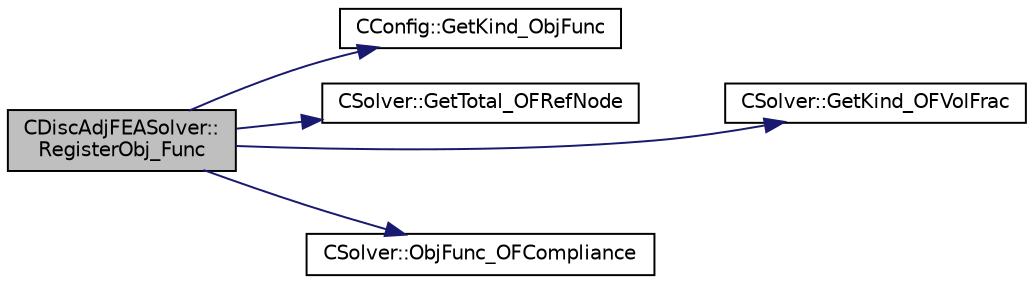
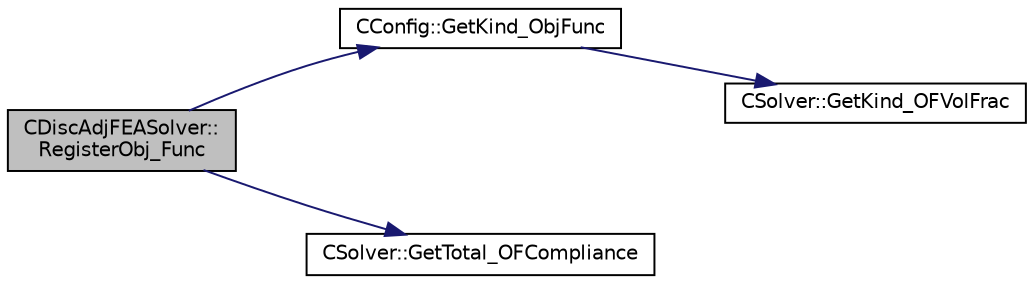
(481, 103) -> none
(501, 148) -> (668, 64)
(481, 255) -> (481, 255)
